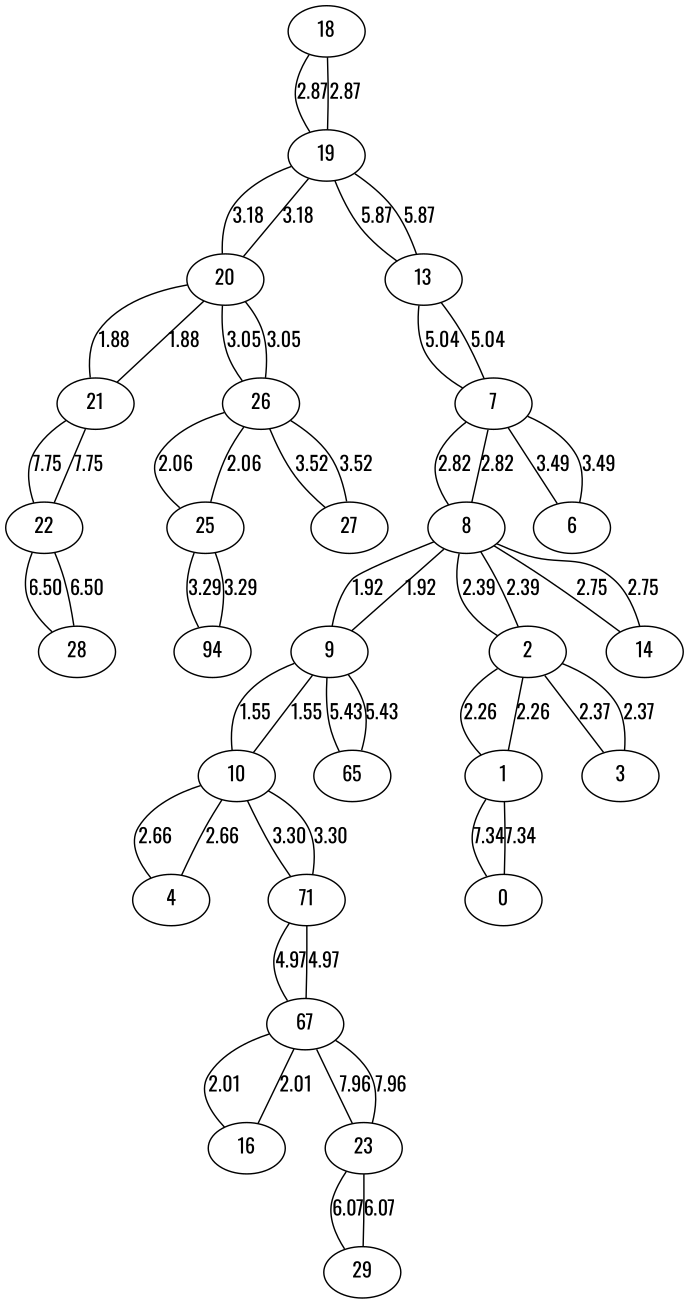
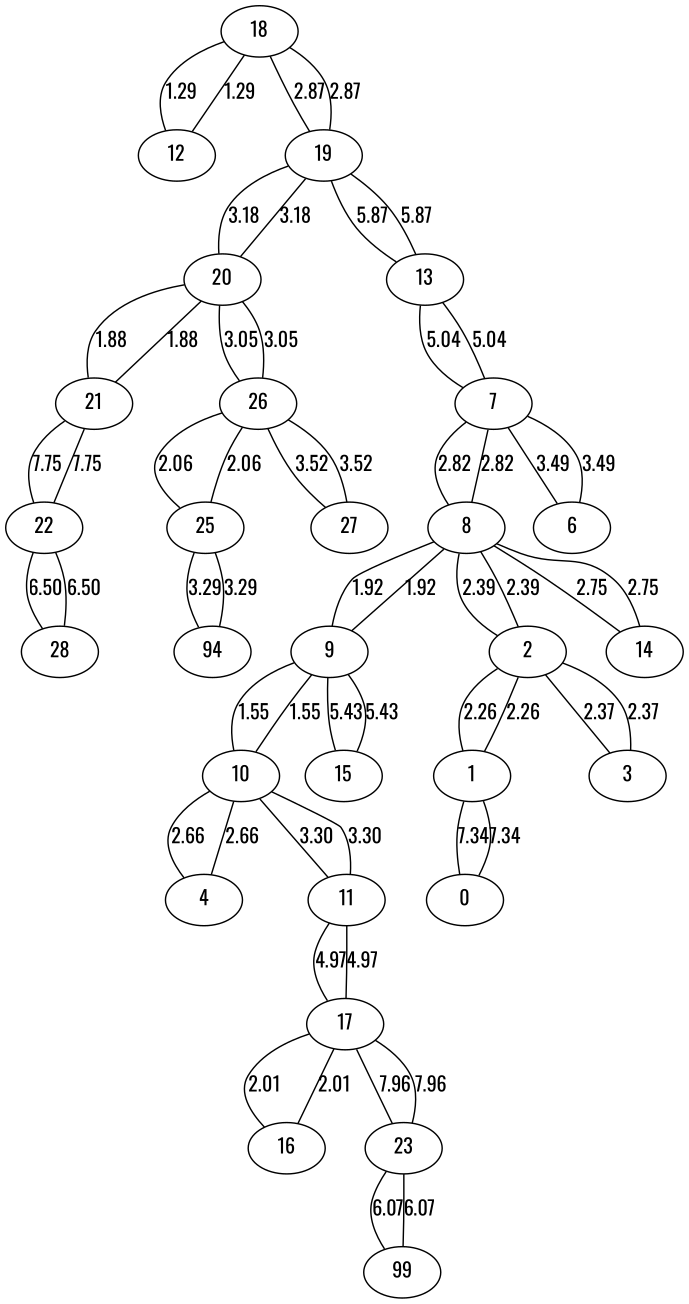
none -> (177, 155)
(352, 776) -> (344, 776)
(307, 900) -> (347, 900)
(305, 1024) -> (345, 1024)
(362, 1272) -> (402, 1272)
